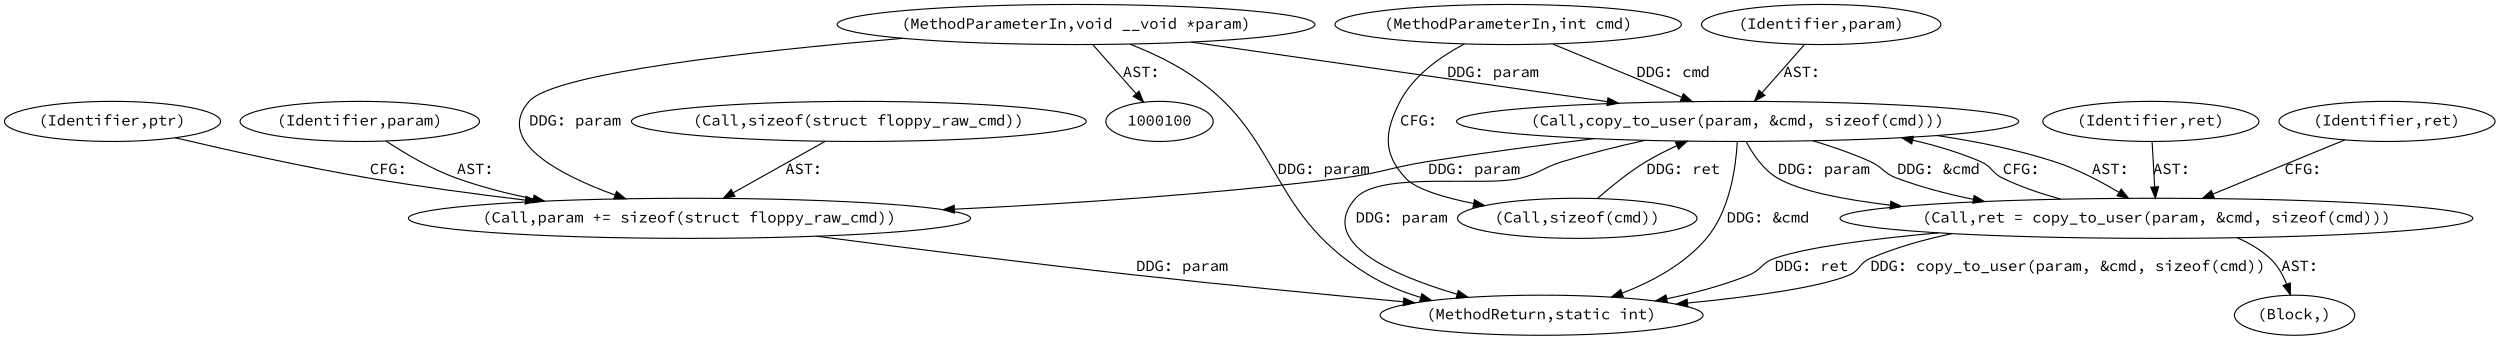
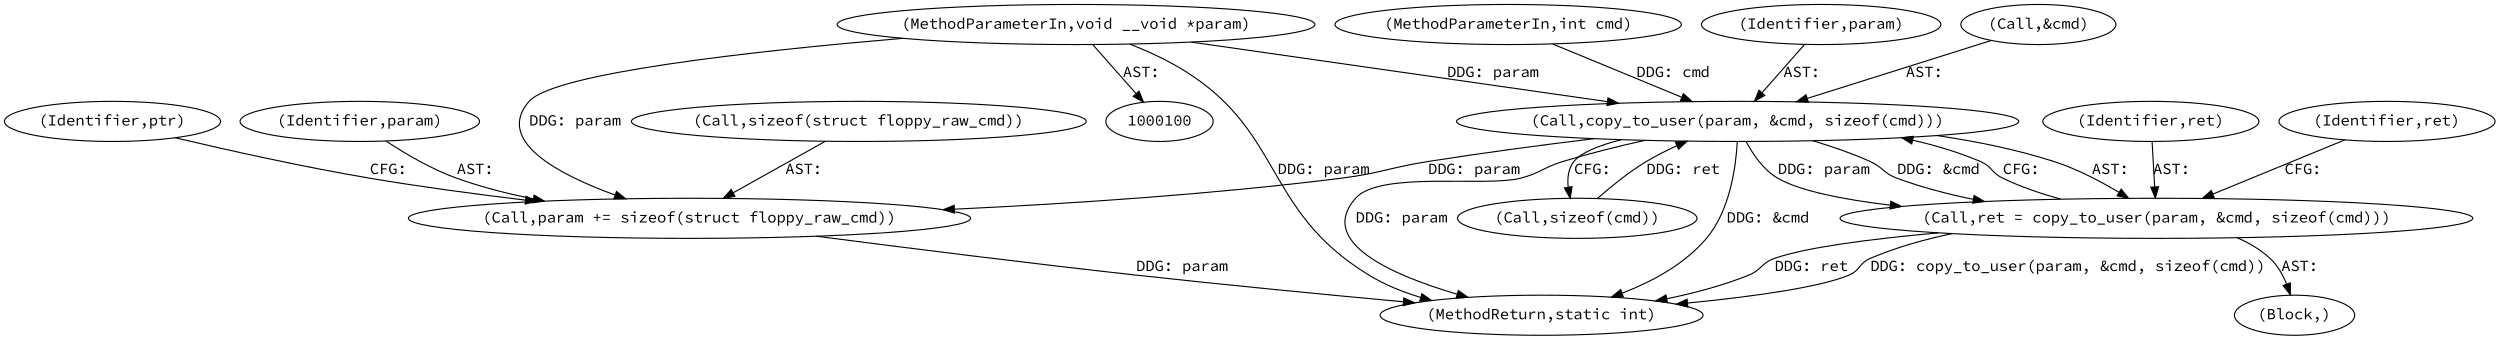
none -> (2038, 25)
(1389, 134) -> (1570, 168)
